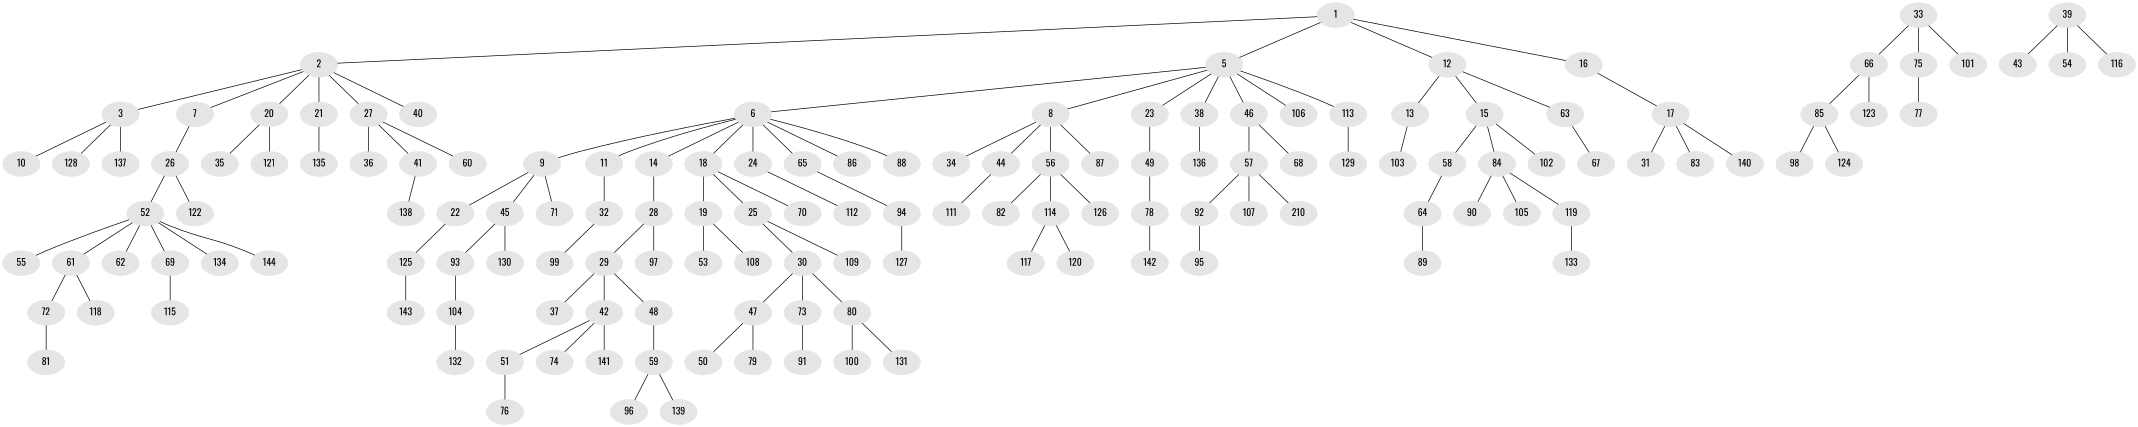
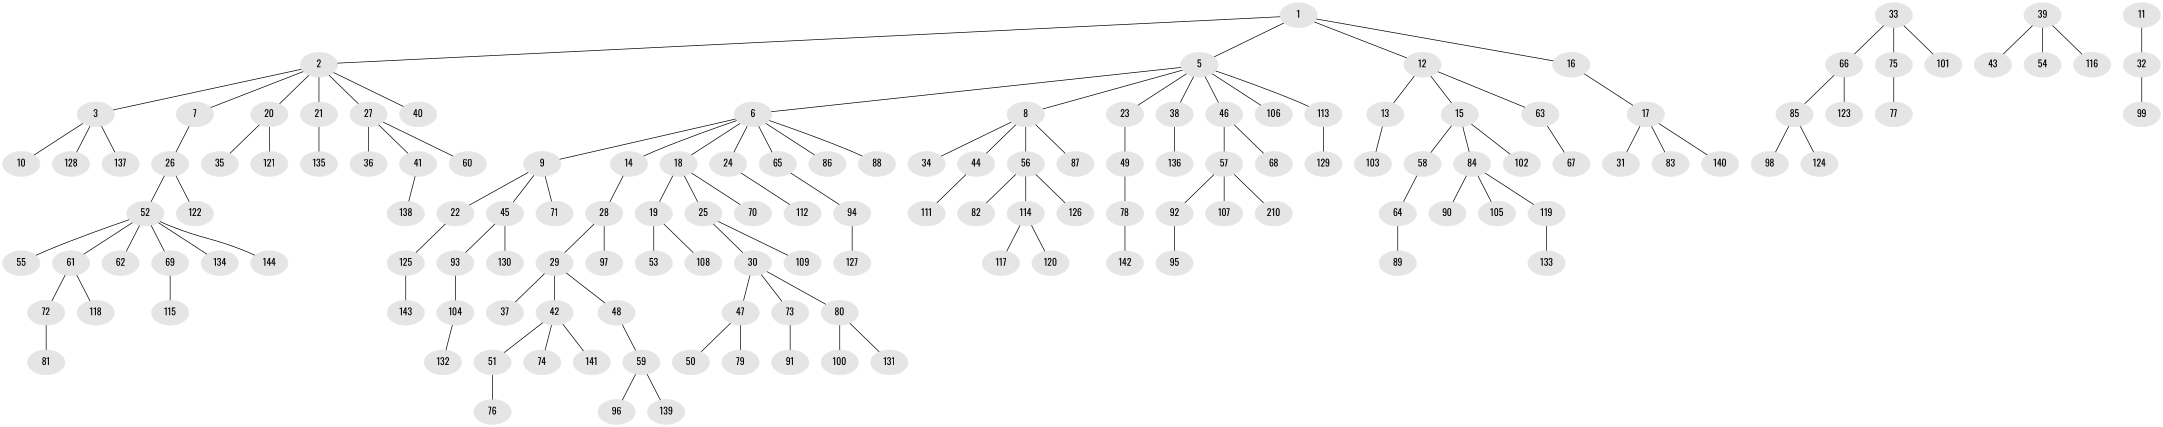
(676, 136) -> none
